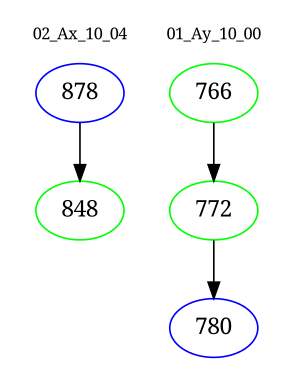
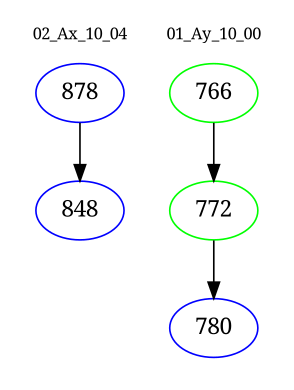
(80, 211) -> (80, 211)
